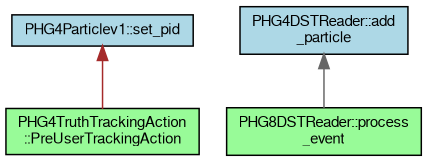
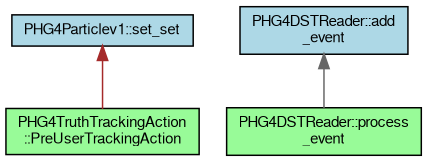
(103, 30) -> (103, 30)
(324, 30) -> (324, 30)
(324, 132) -> (324, 132)
